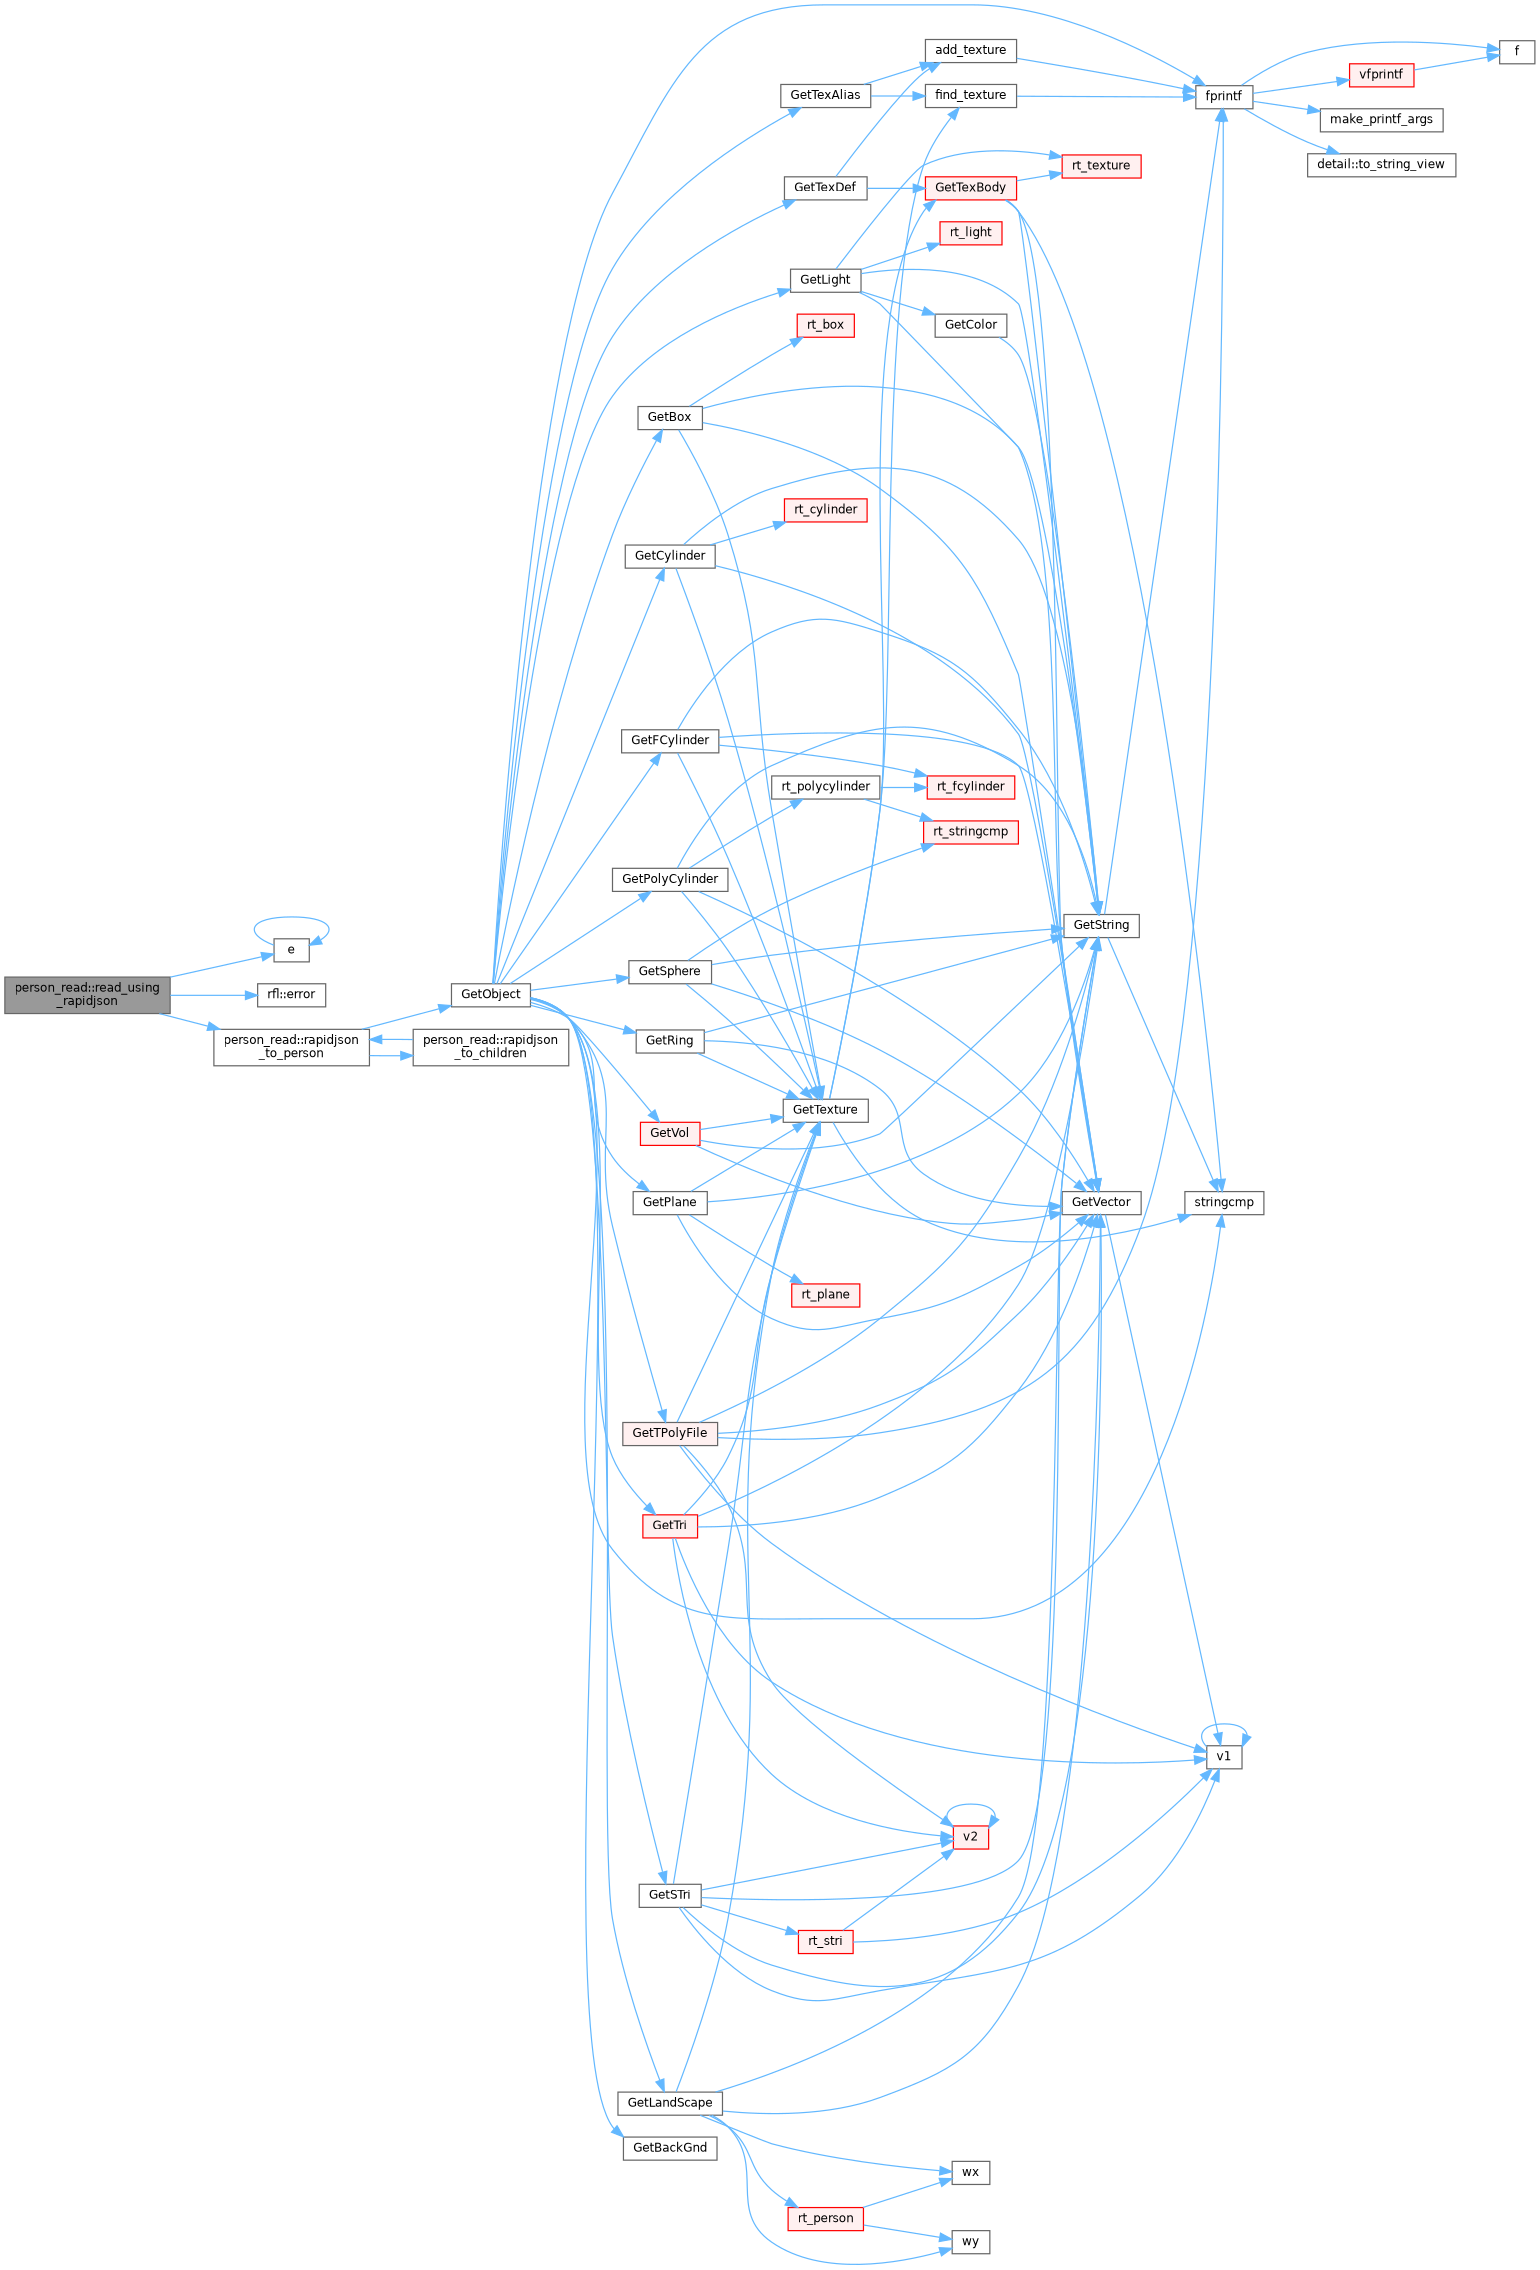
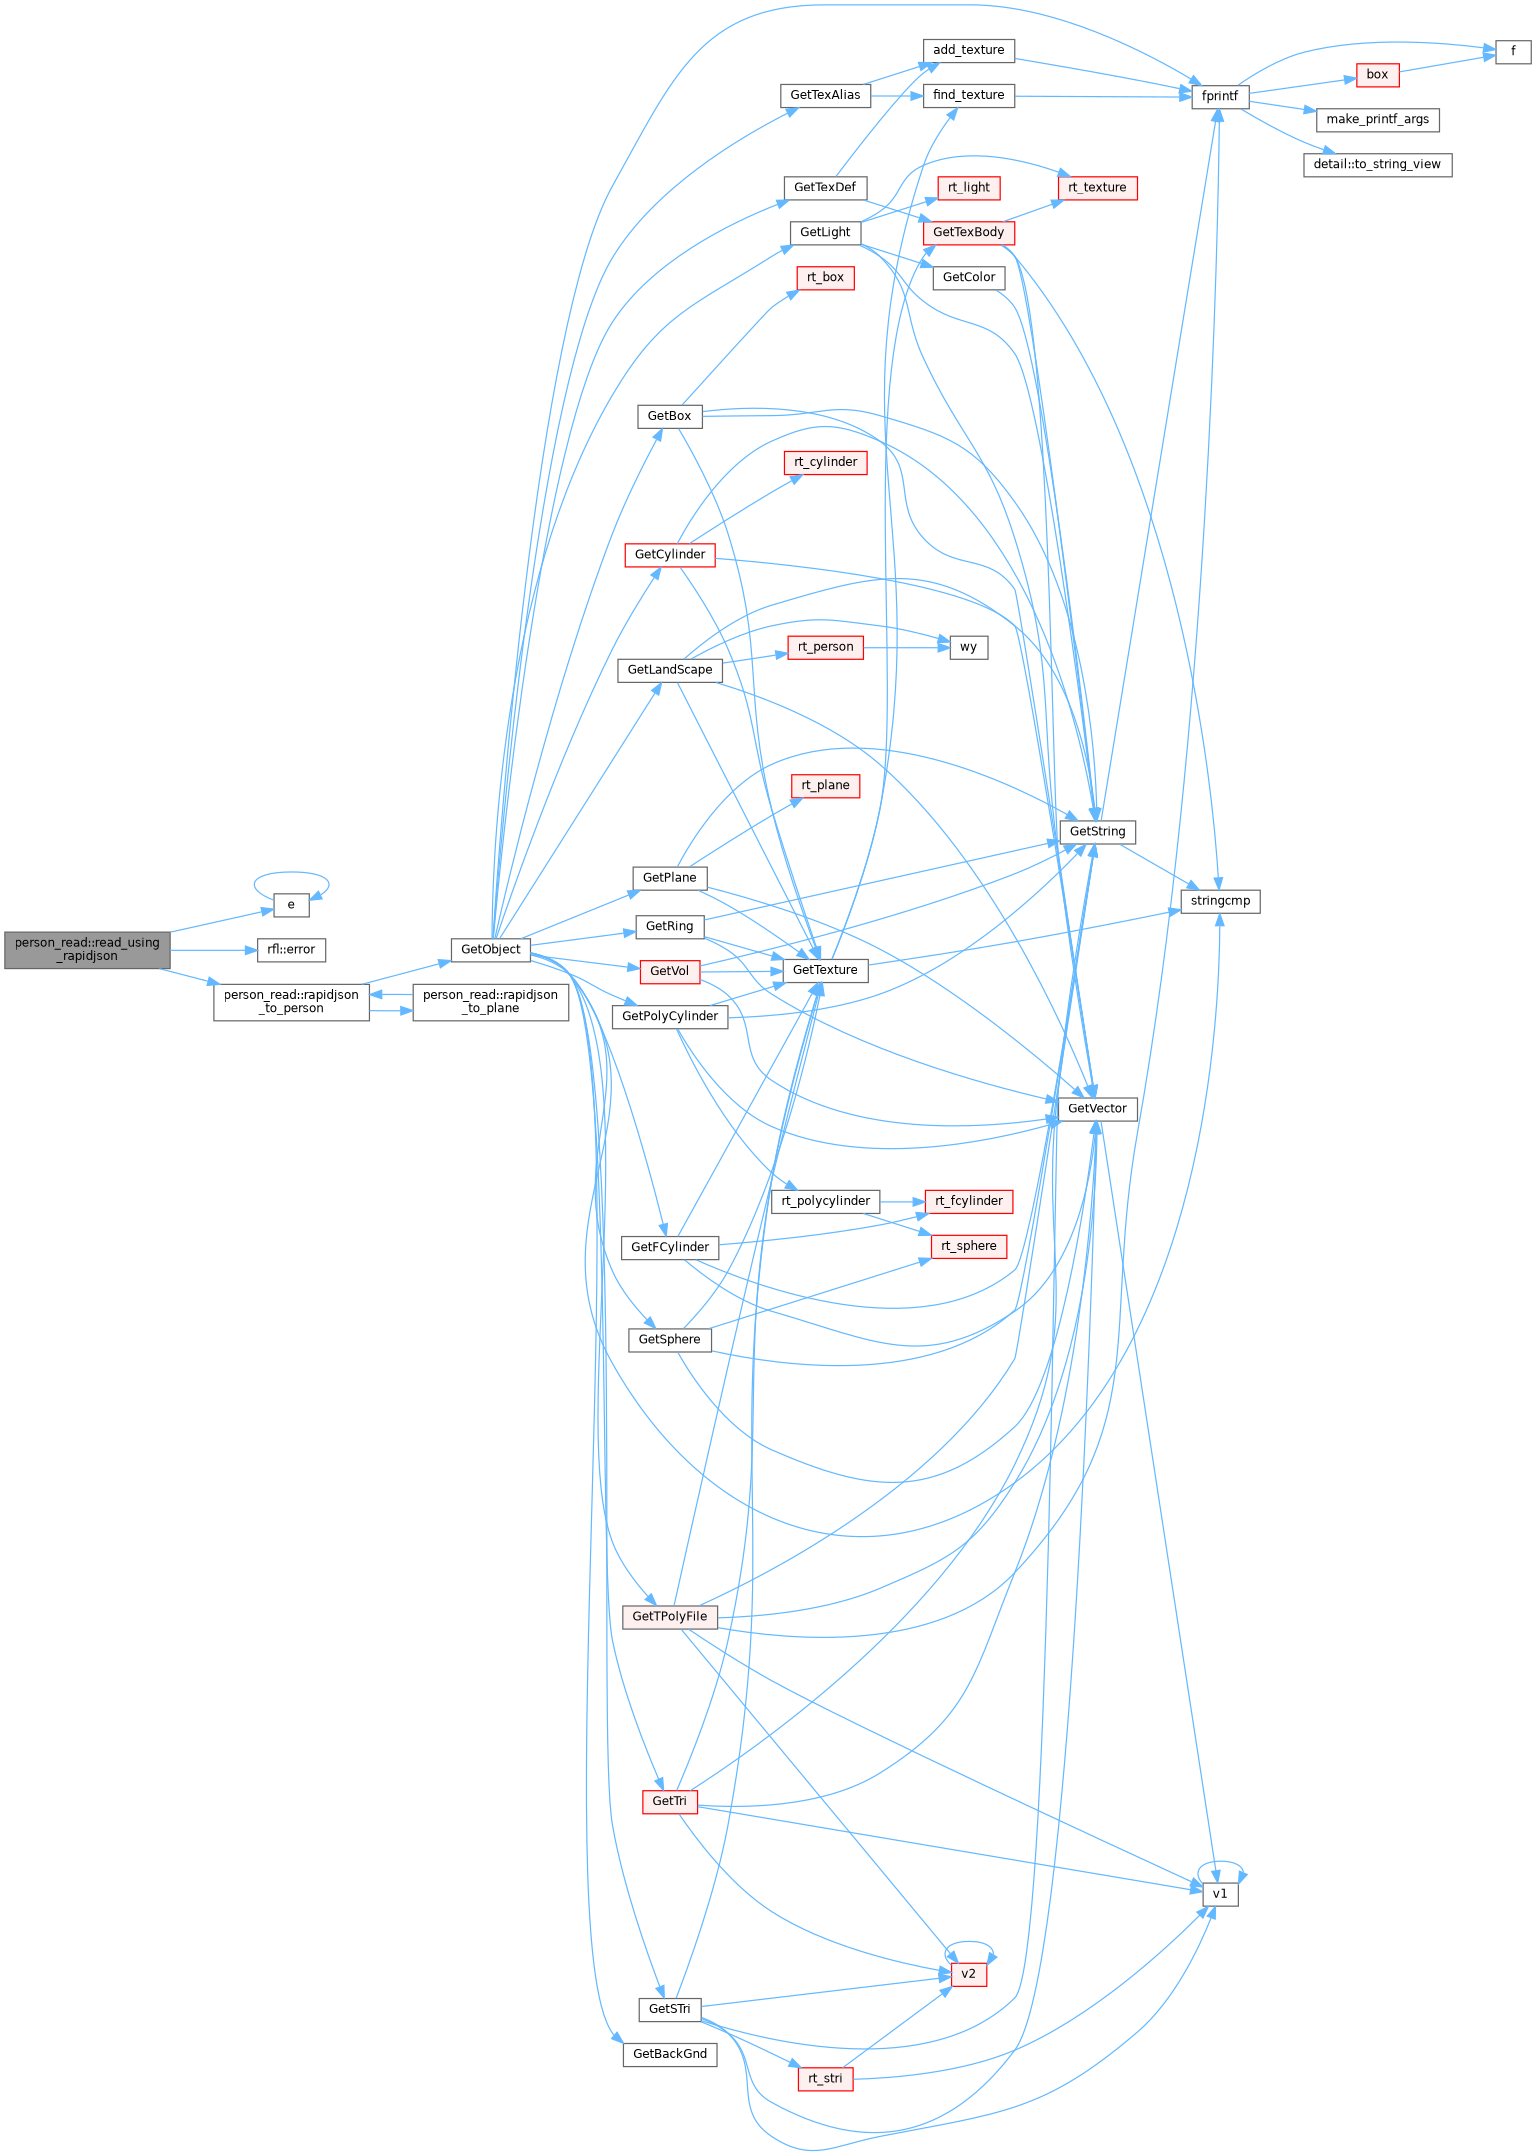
(1382, 75) -> (1378, 75)
(670, 557) -> (670, 555)
(971, 832) -> (969, 1247)
(491, 1048) -> (491, 1003)
(971, 2173) -> none
